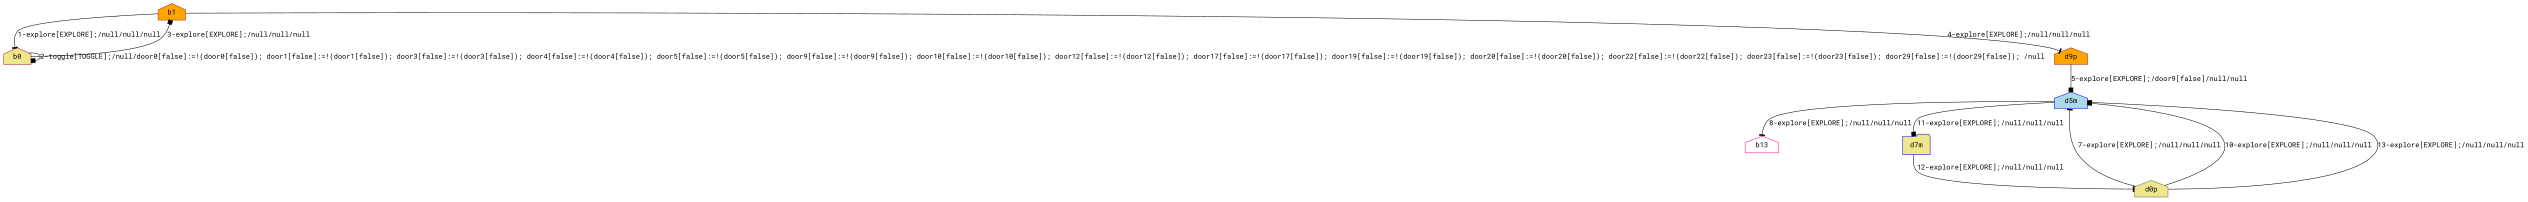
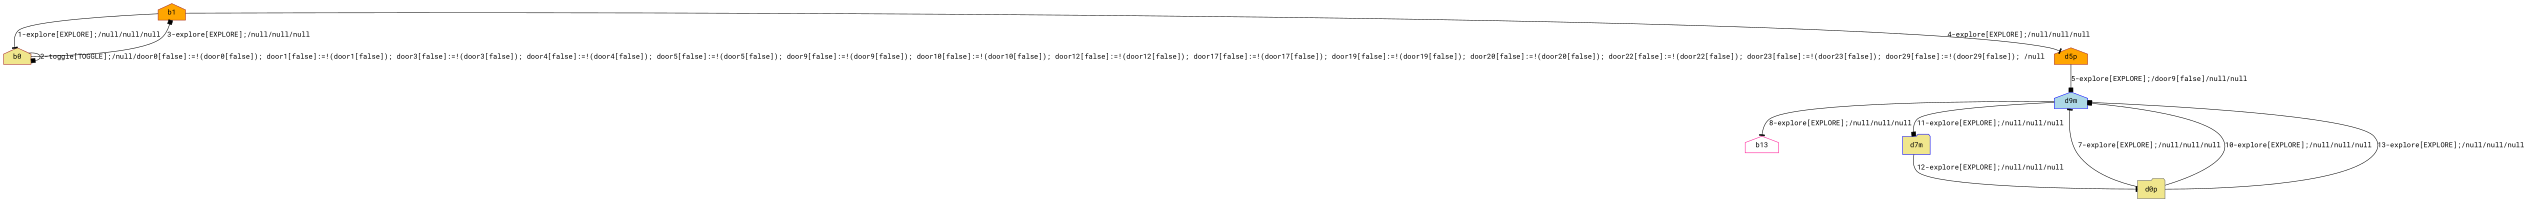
(2071, 57) -> (2071, 57)
(2071, 101) -> (2071, 101)
(2151, 190) -> (2151, 190)
